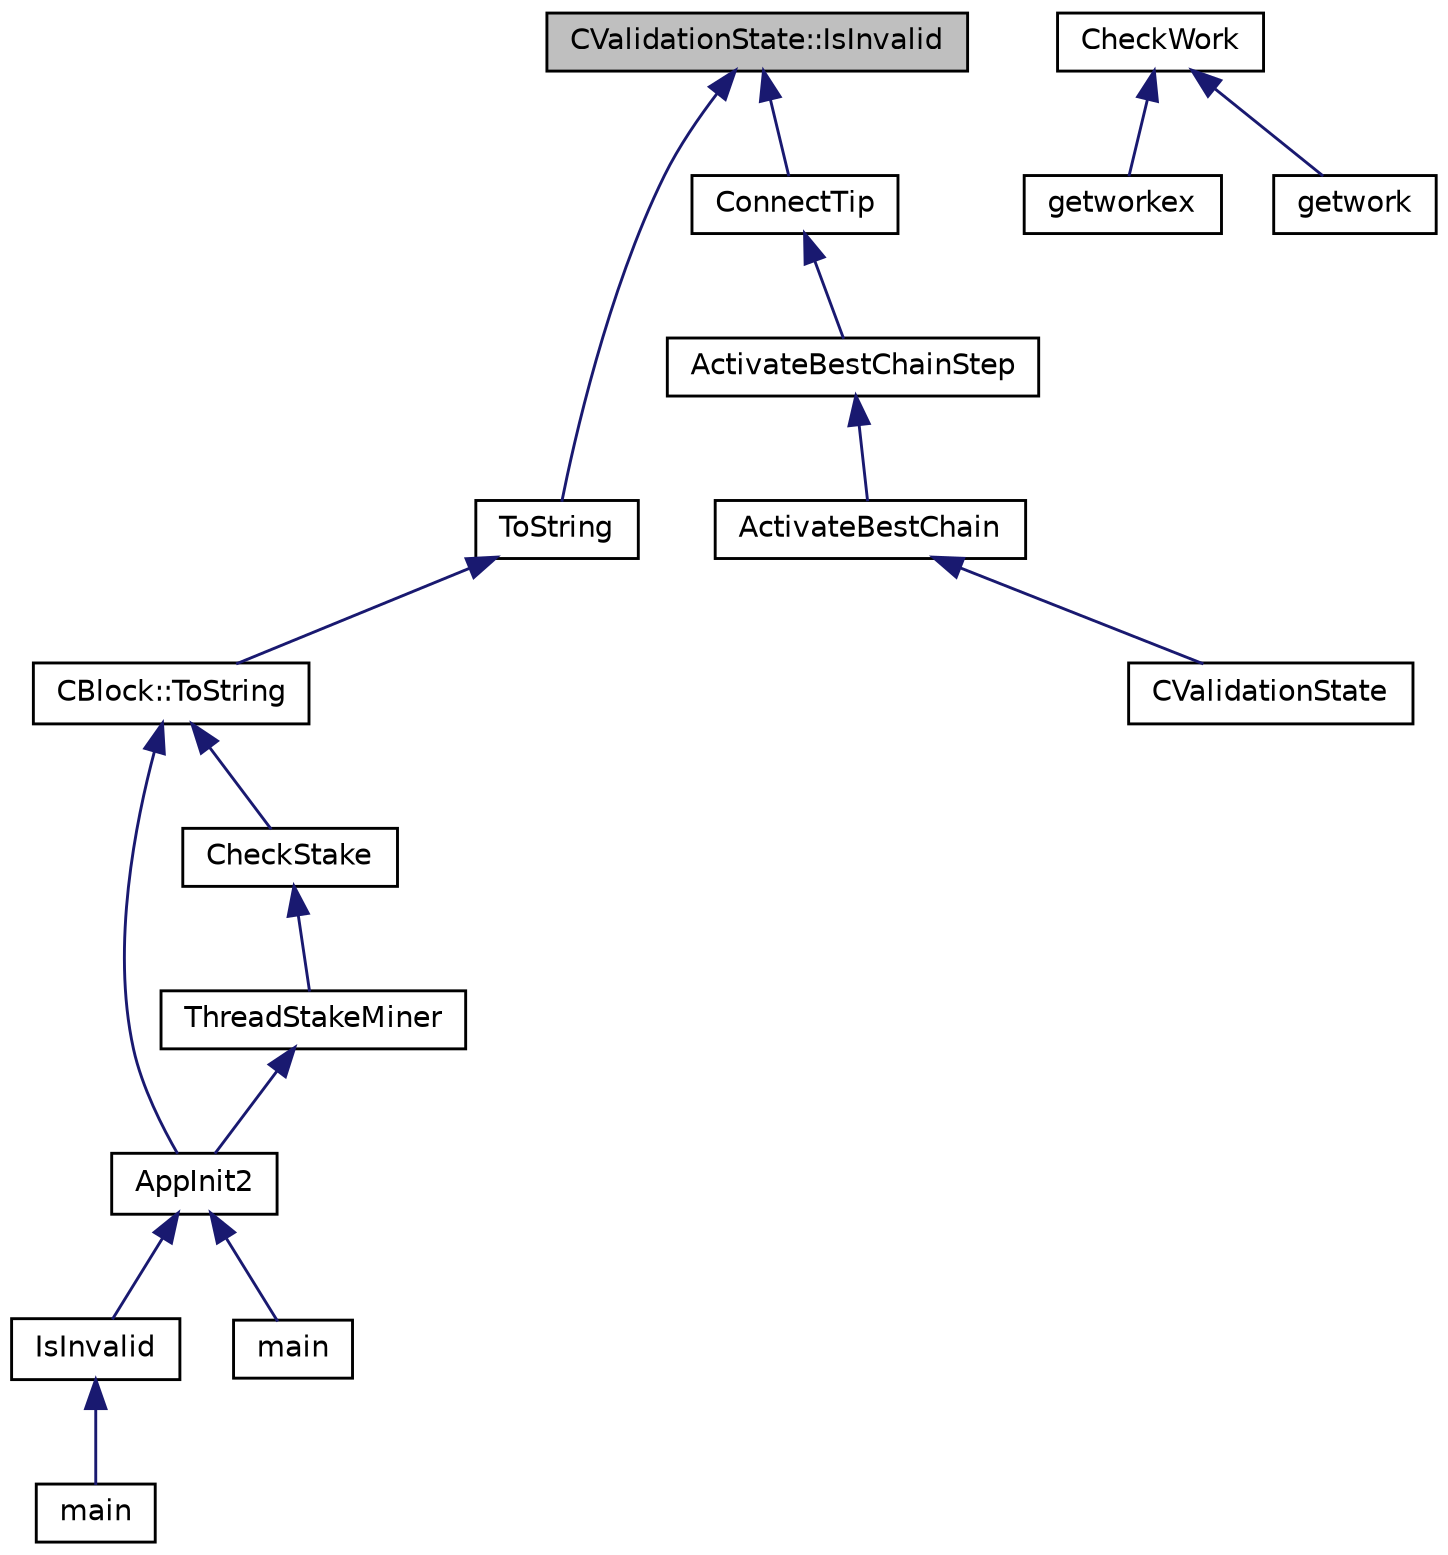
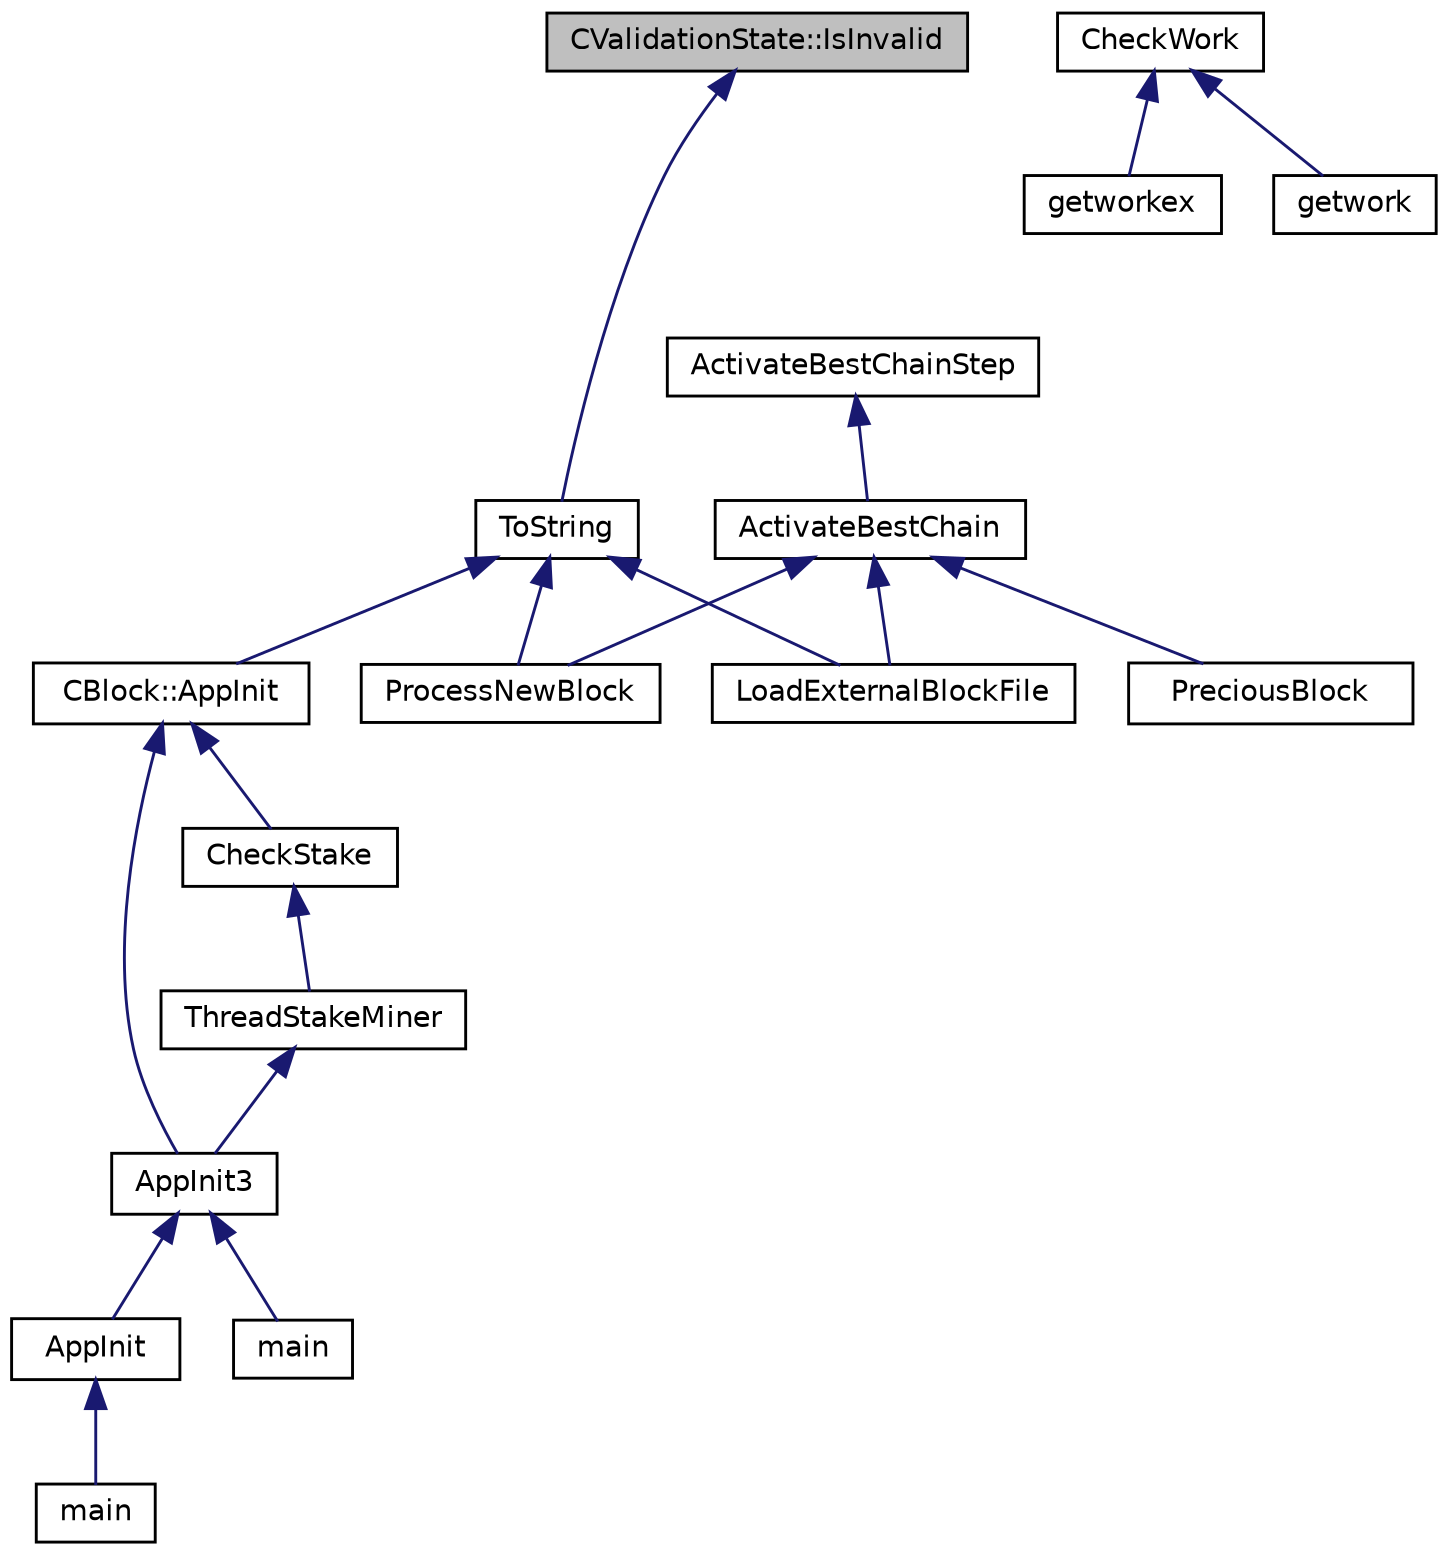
(795, 205) -> none
(171, 693) -> (171, 693)
none -> (511, 693)
none -> (894, 693)
(1271, 693) -> (1271, 693)
(194, 1184) -> (194, 1184)
(96, 1349) -> (96, 1349)
